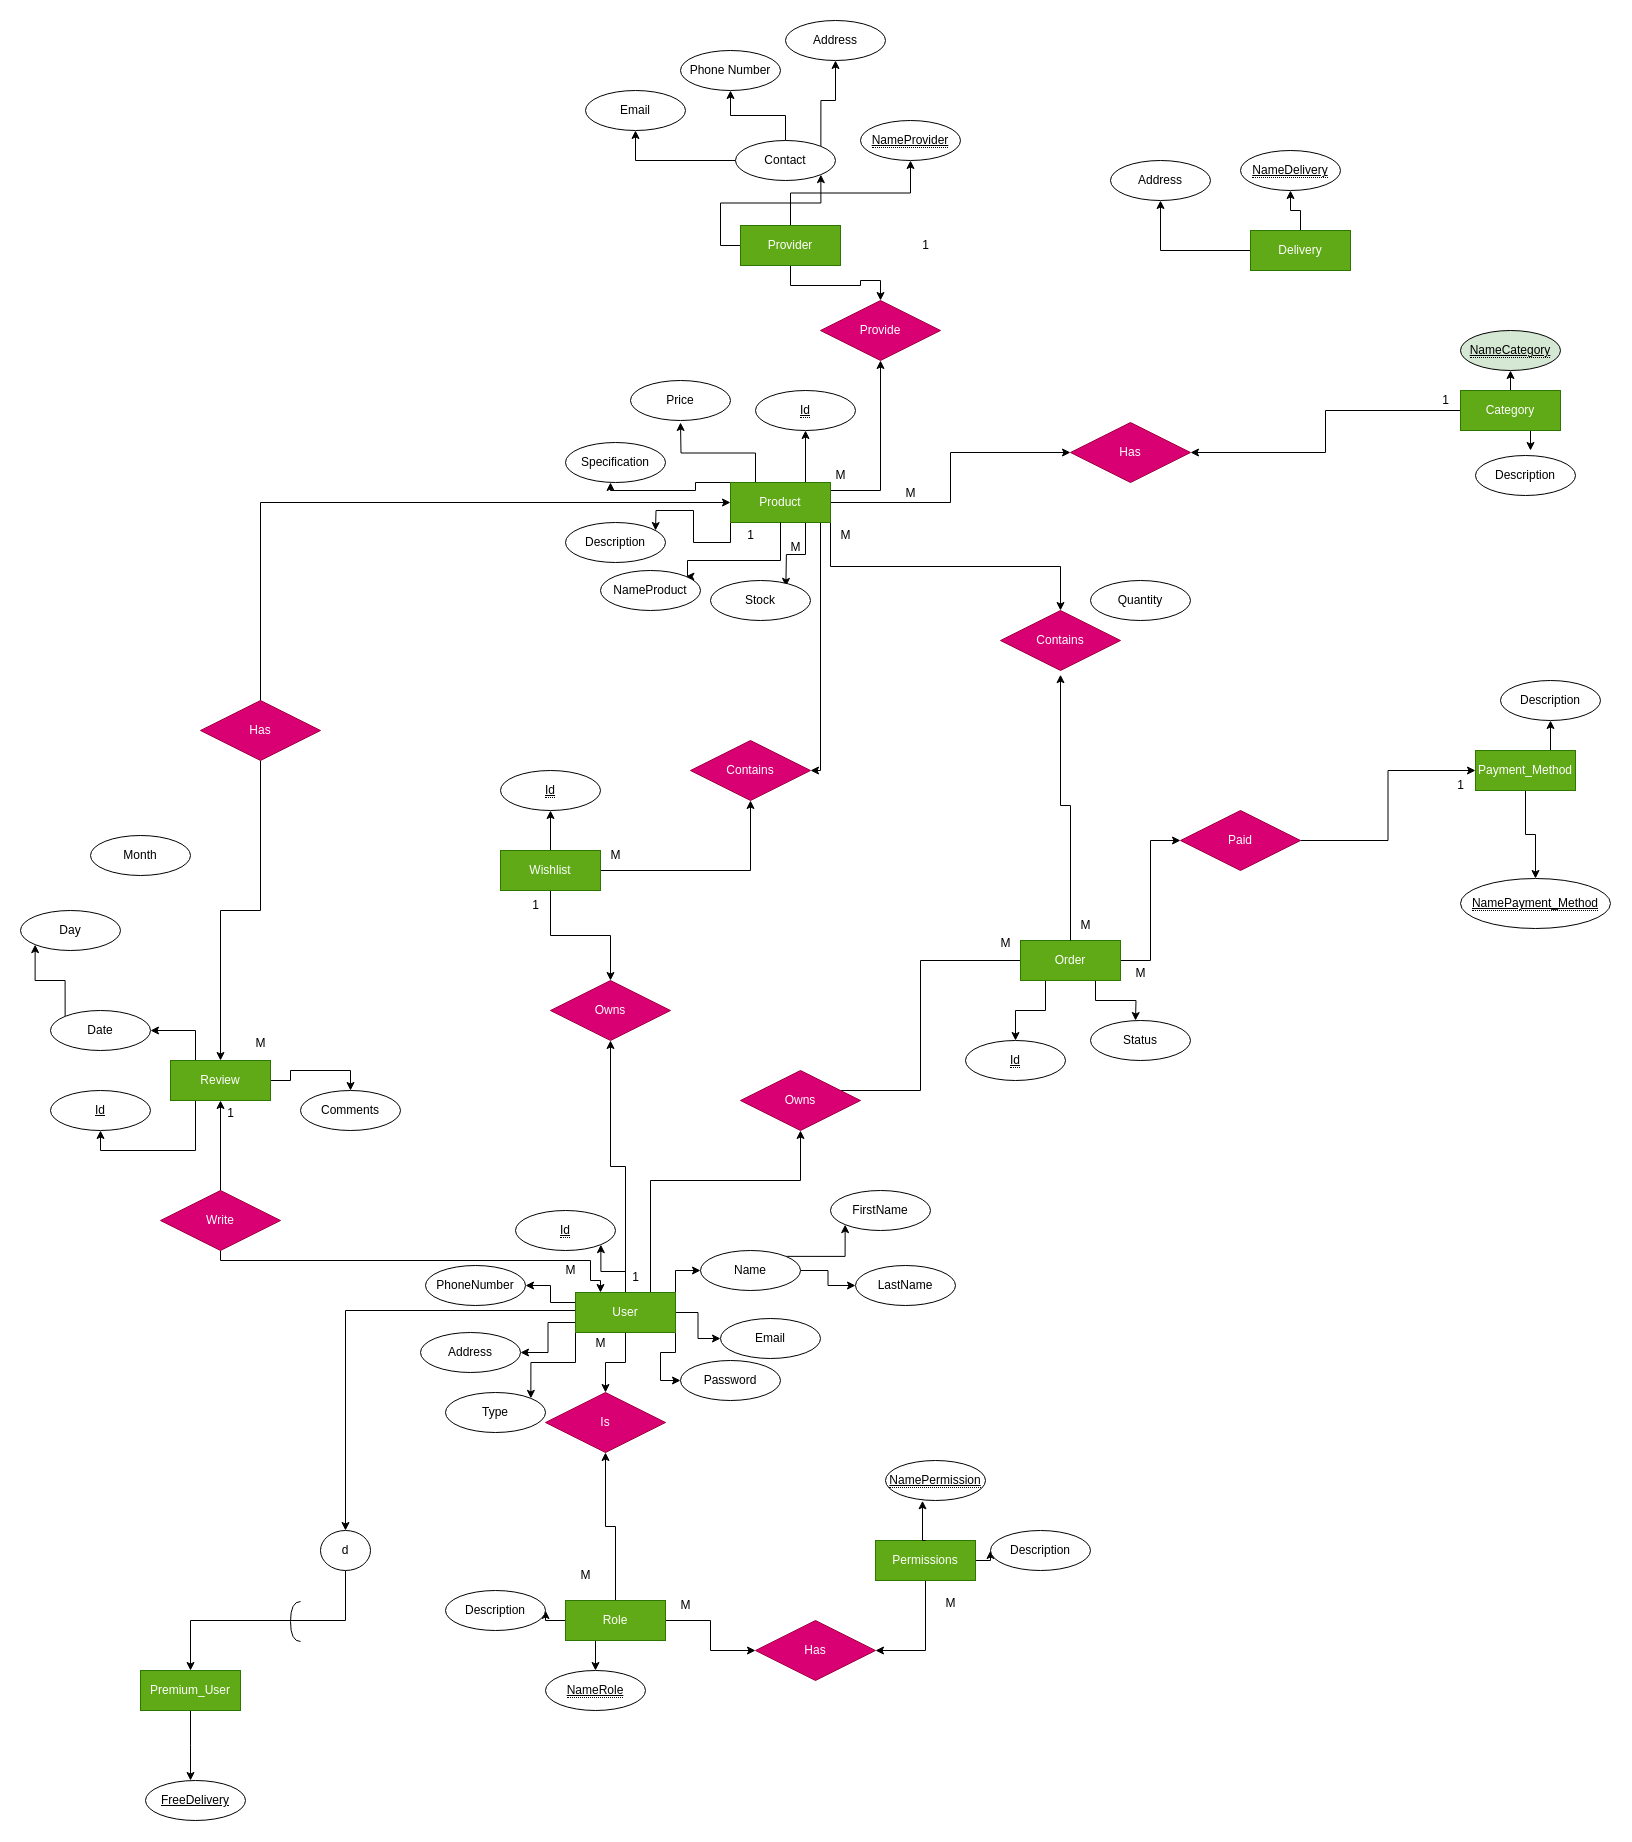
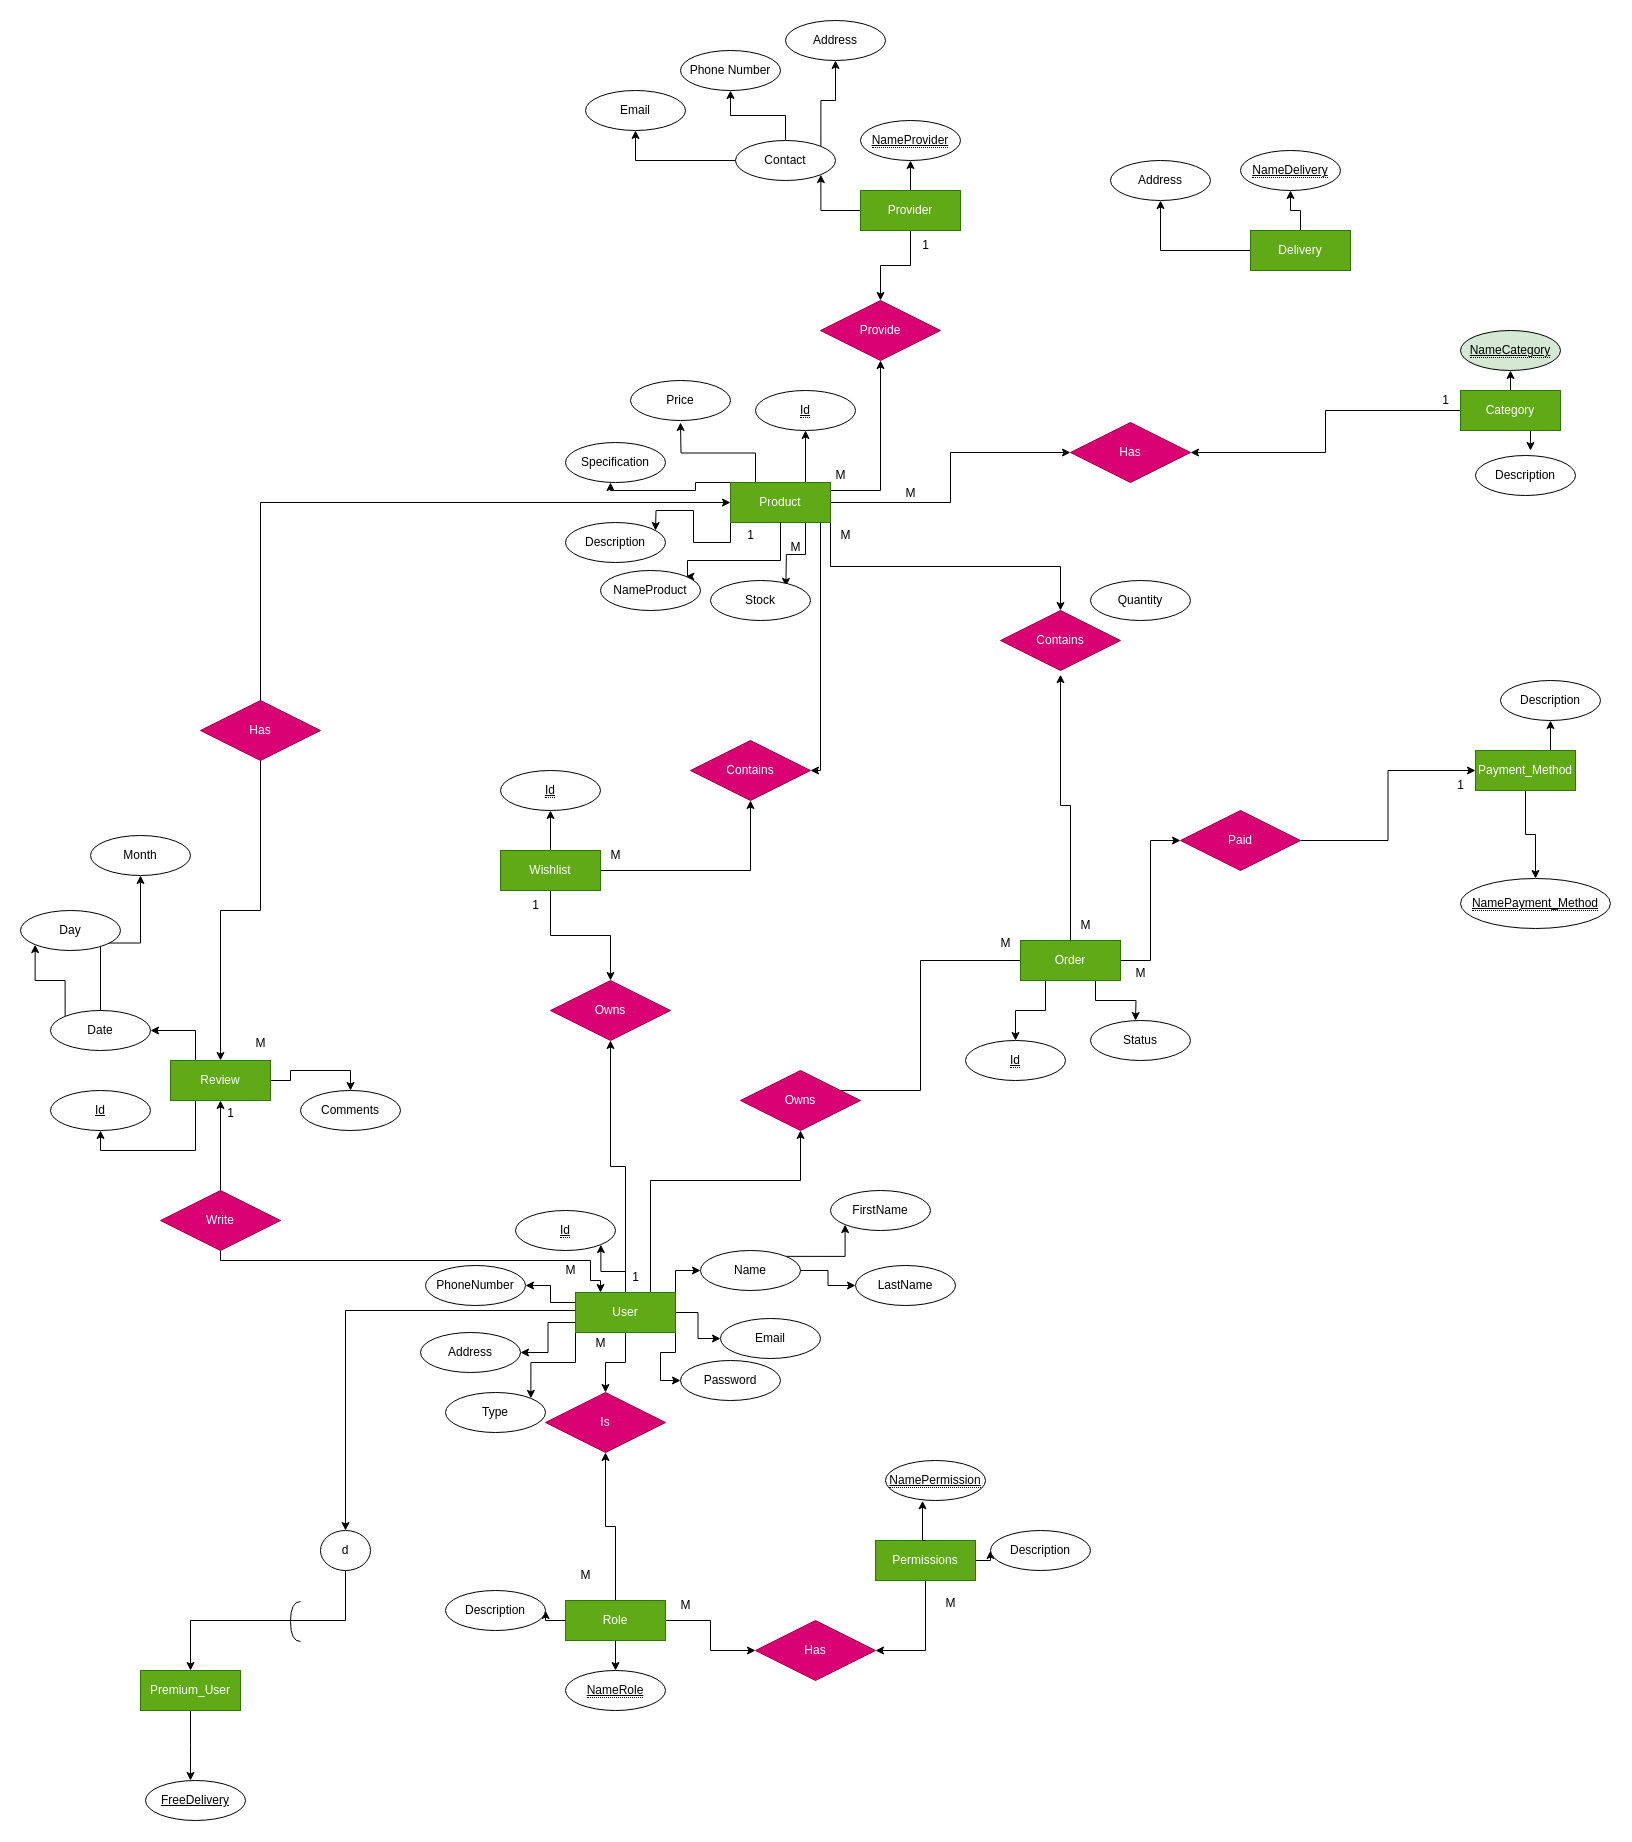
(791, 246) -> (911, 211)
none -> (141, 929)
(596, 1691) -> (616, 1691)
